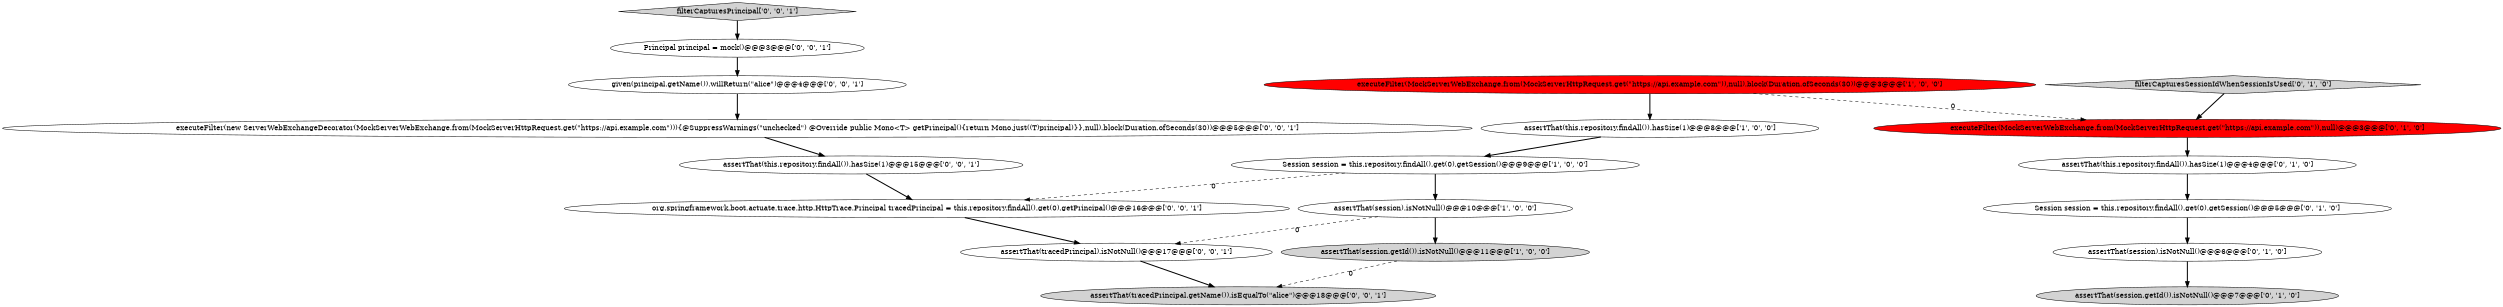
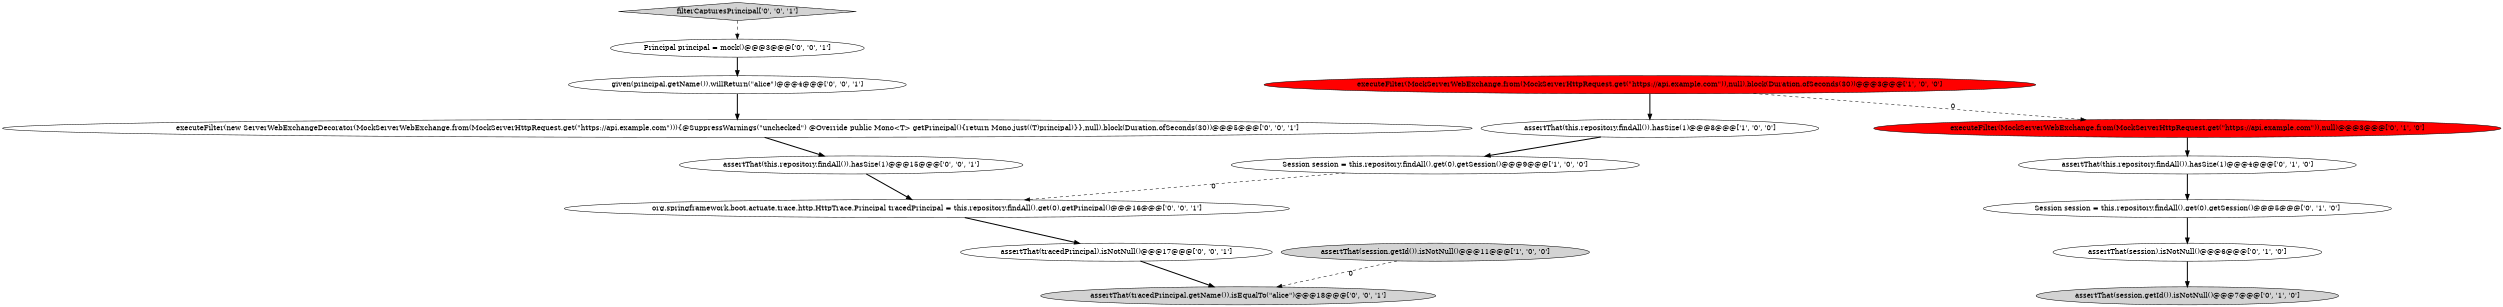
(737, 27) -> (737, 27)
(2233, 85) -> none
(1435, 209) -> none
